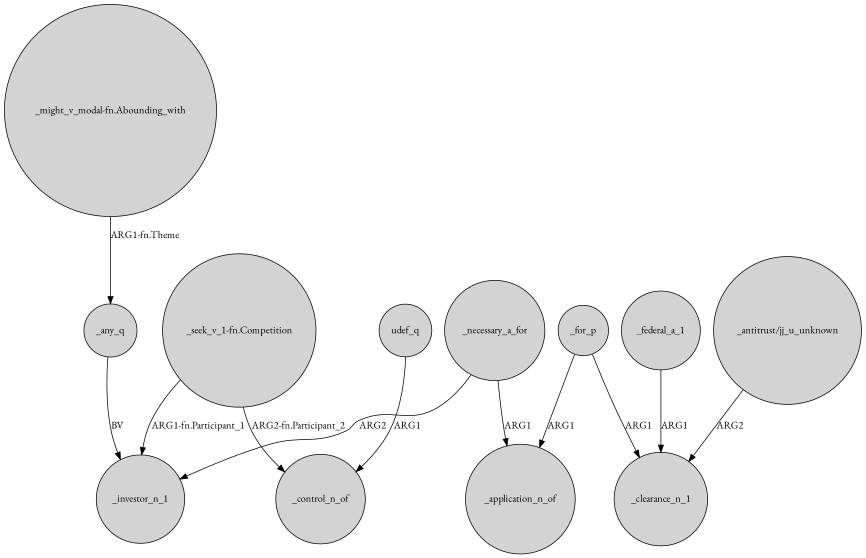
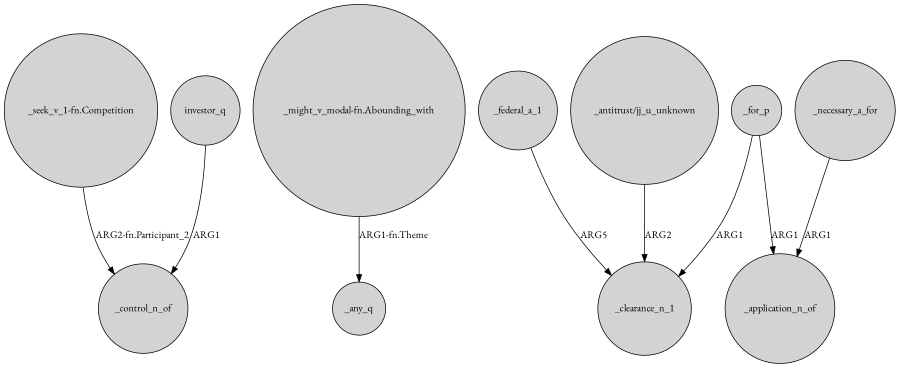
(405, 330) -> (205, 110)
(674, 426) -> (594, 235)
(140, 499) -> none
